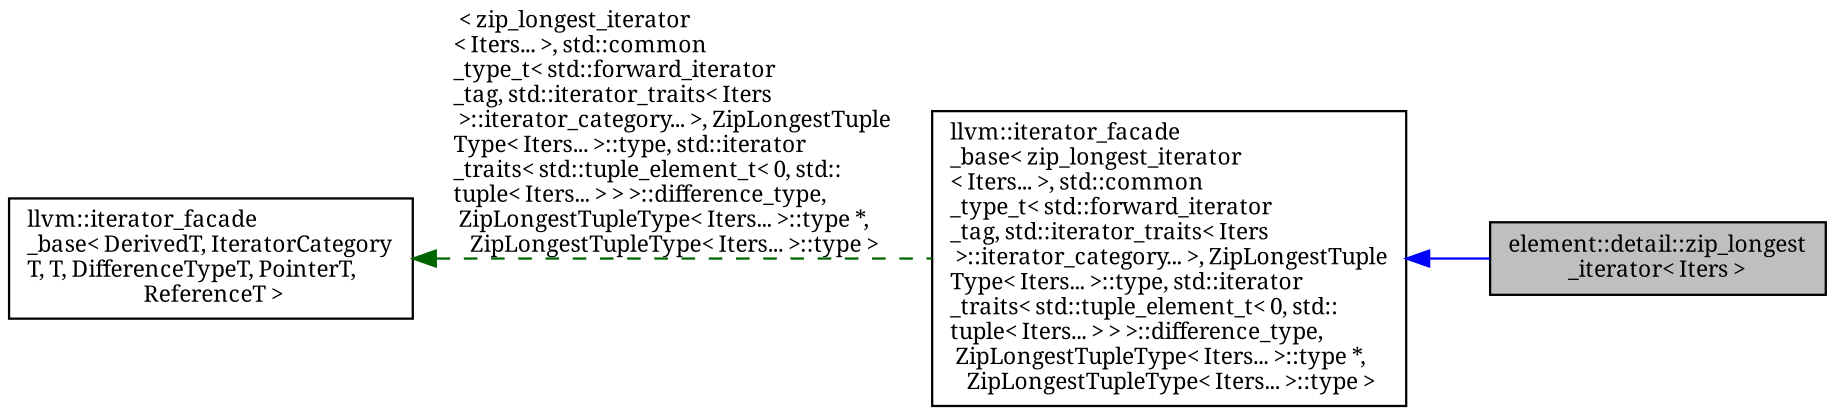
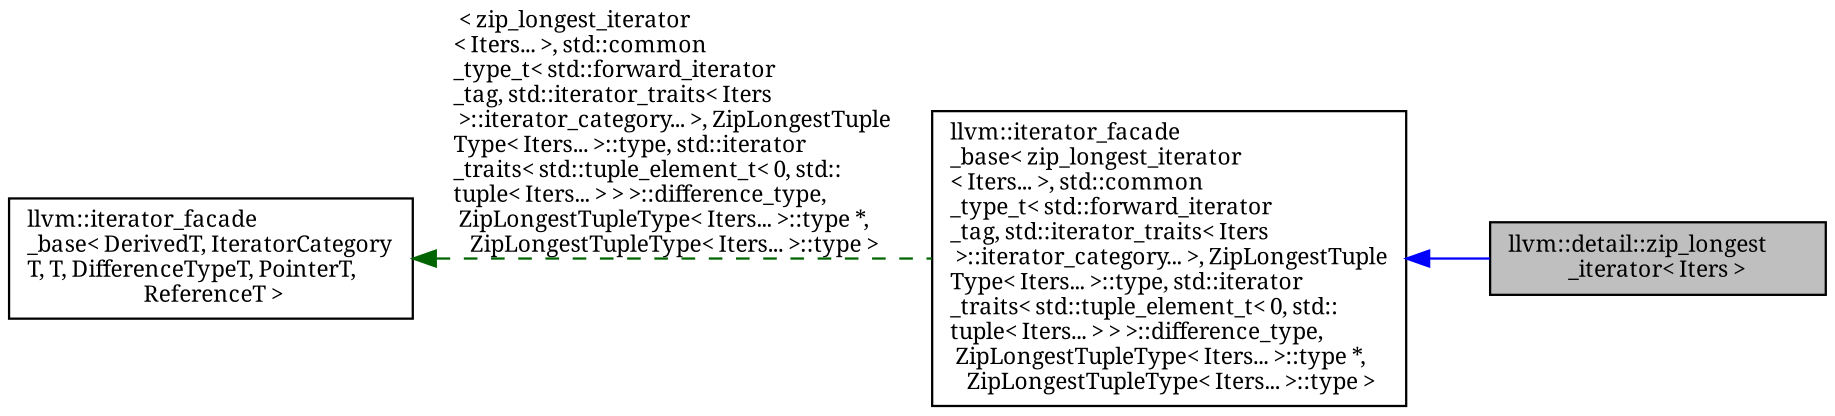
(1658, 259) -> (1658, 259)
